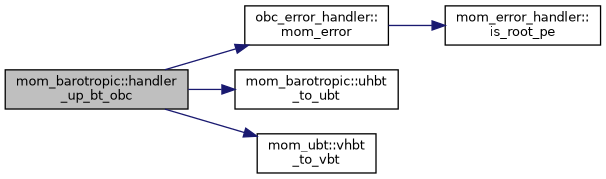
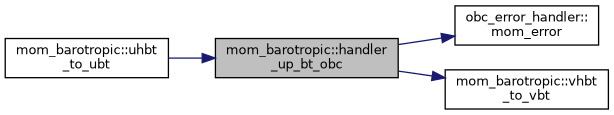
(523, 25) -> none
(205, 89) -> (185, 58)
(317, 153) -> (527, 89)
